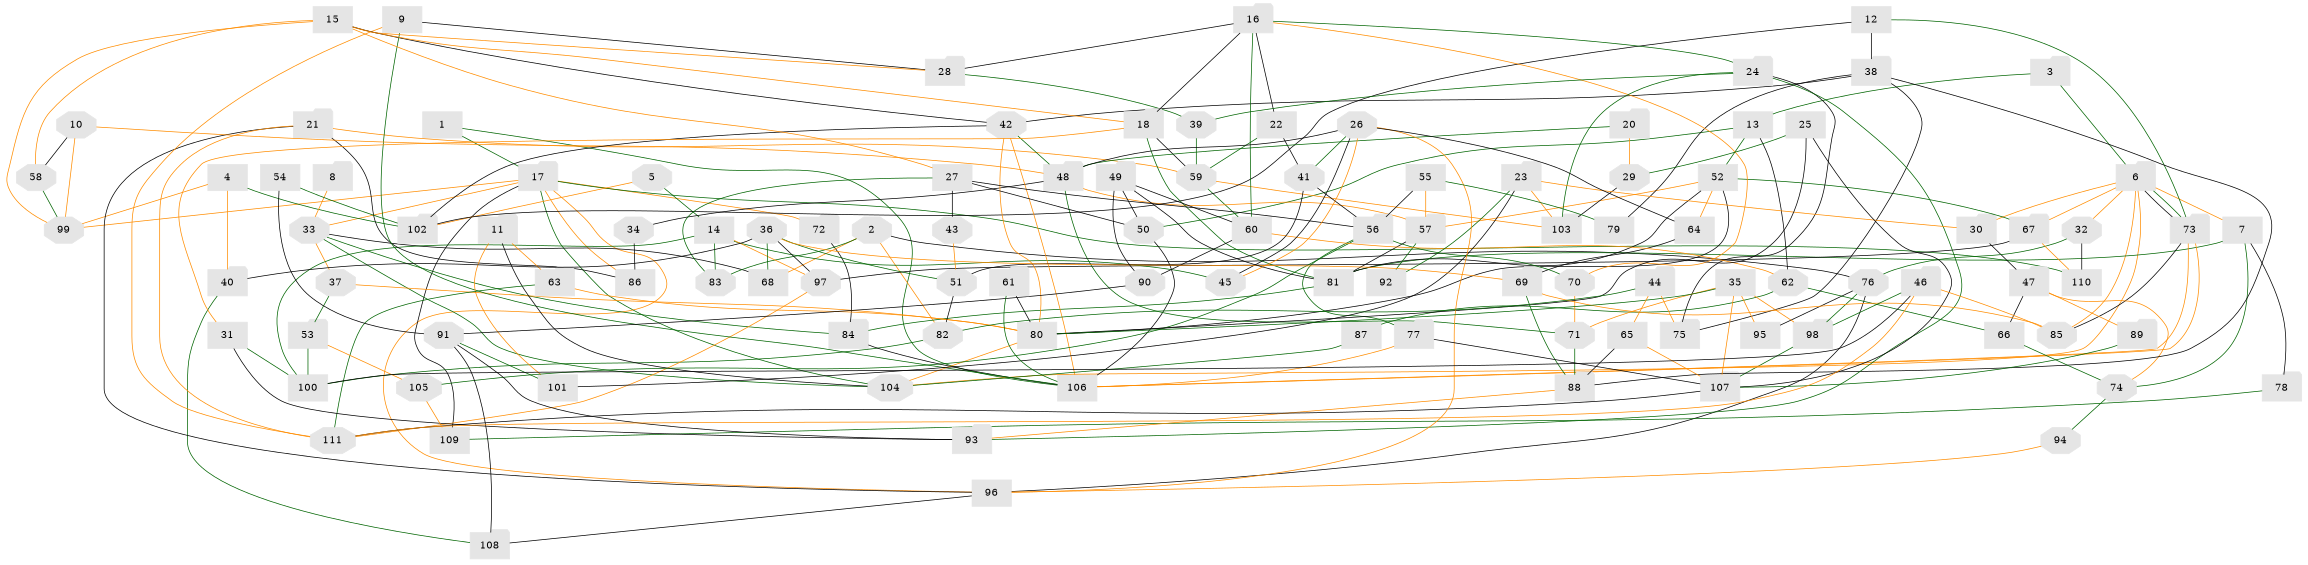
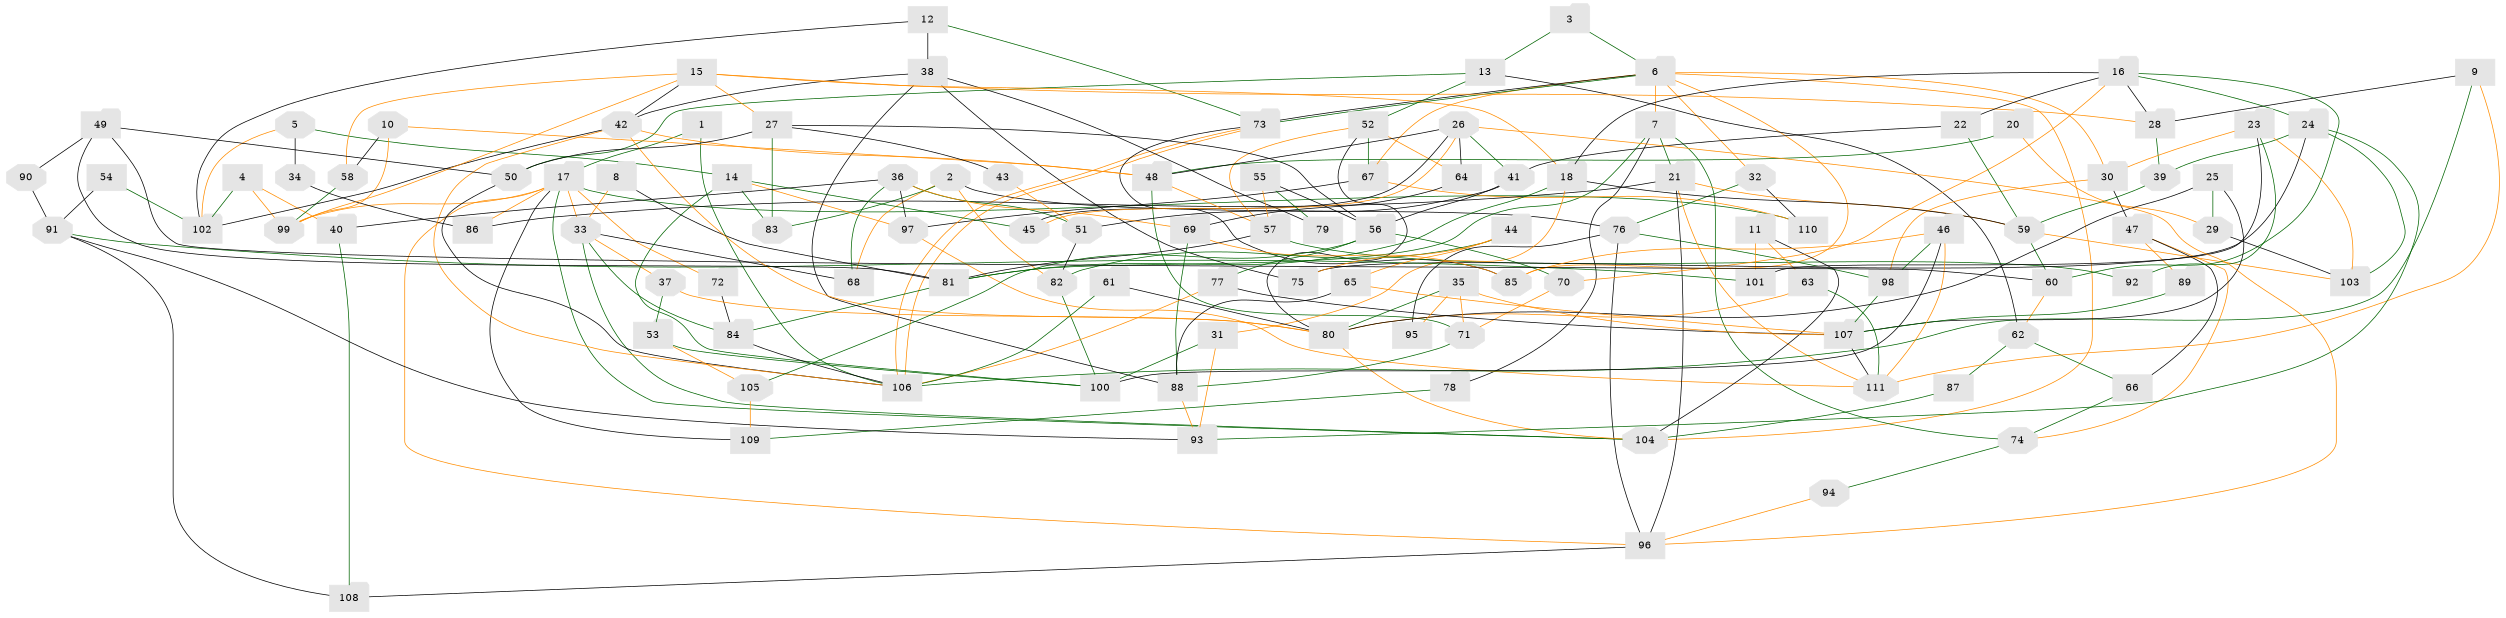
(1031, 147) -> (886, 156)
none -> (1665, 151)
(858, 201) -> (295, 155)
(1198, 257) -> none
(1538, 265) -> (778, 250)
(1769, 306) -> (1971, 197)
(580, 431) -> (1207, 392)
